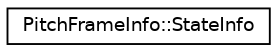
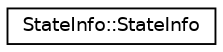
(139, 26) -> (111, 26)
